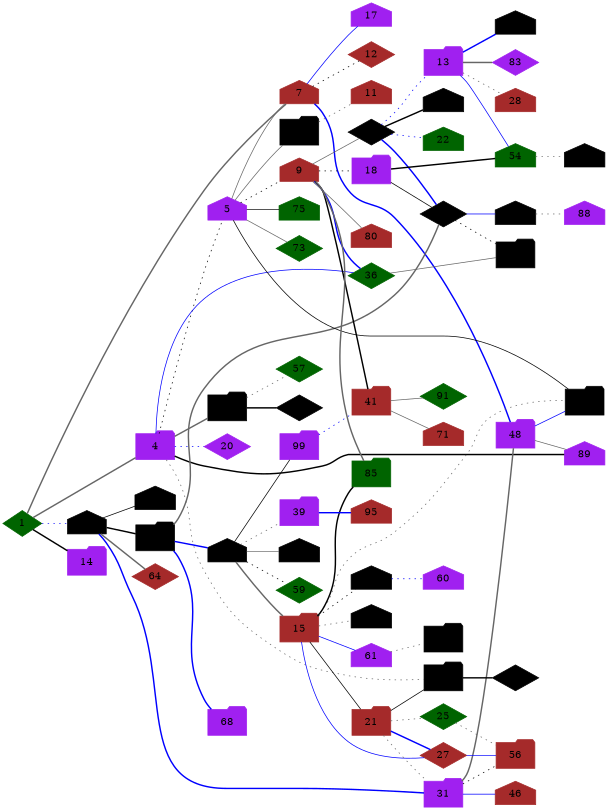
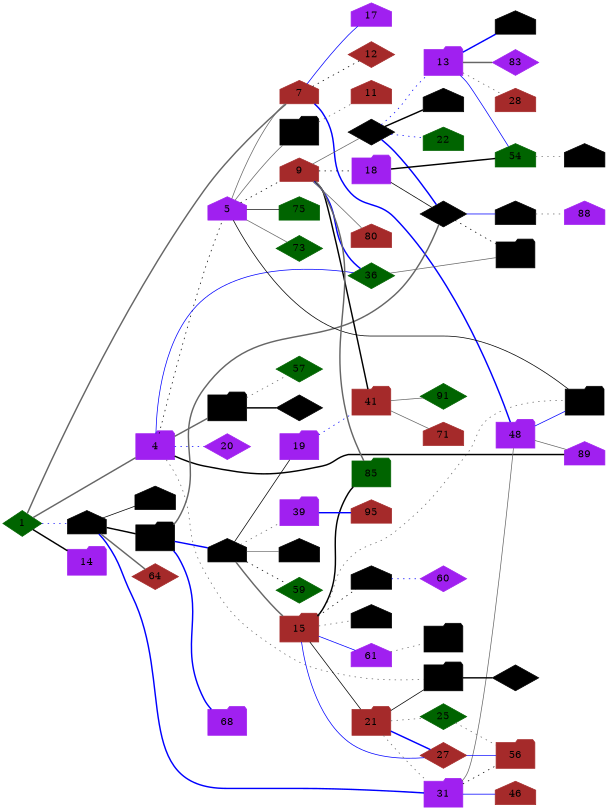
(299, 447) -> (299, 447)
(443, 579) -> (443, 579)
(495, 616) -> (495, 616)
